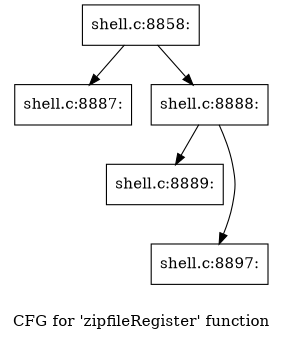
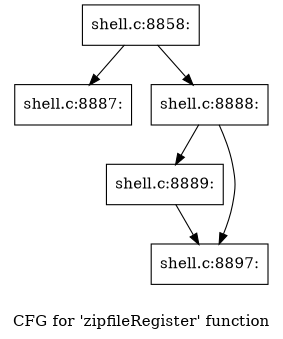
none -> (184, 220)
